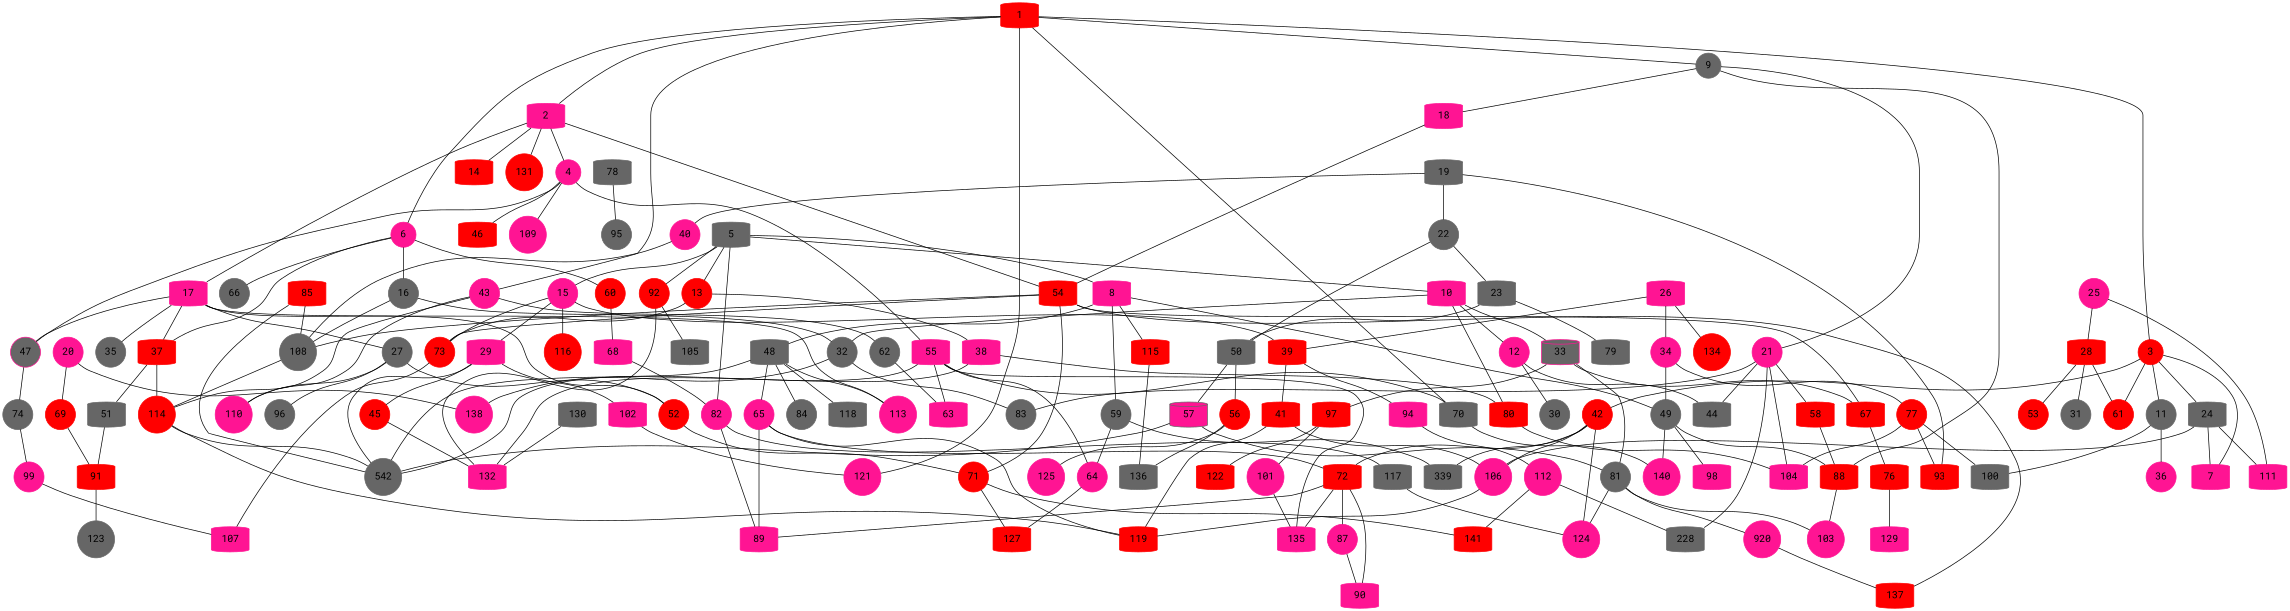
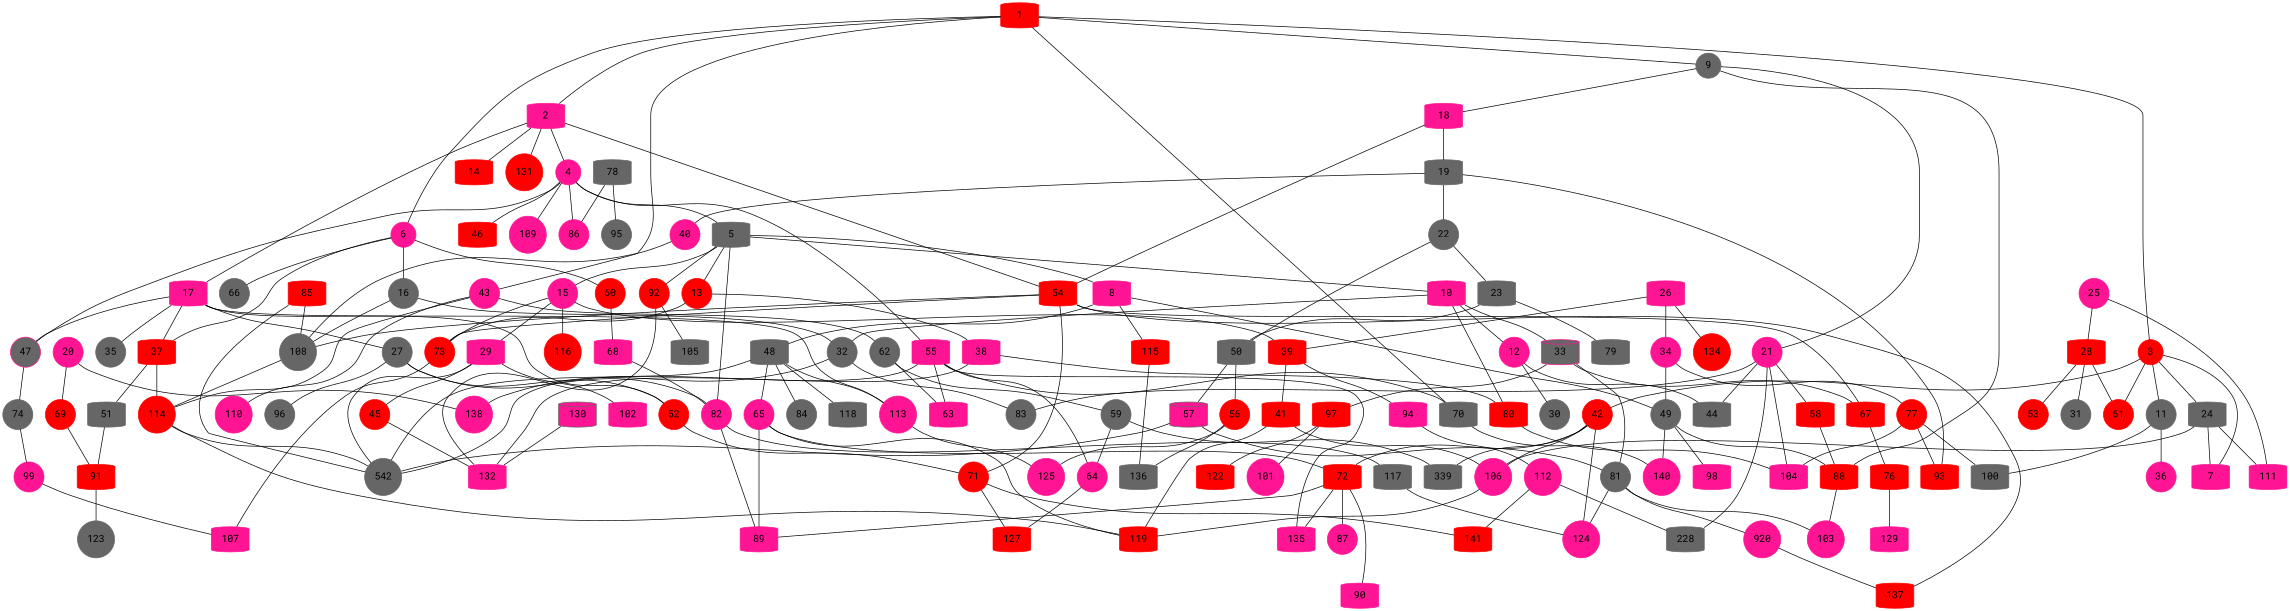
none -> (1444, 144)
none -> (683, 209)
none -> (574, 235)
(1114, 353) -> (997, 390)
(317, 383) -> (557, 383)
(577, 415) -> (577, 415)
none -> (972, 446)
(862, 477) -> none
(1282, 510) -> none
(1351, 568) -> none
